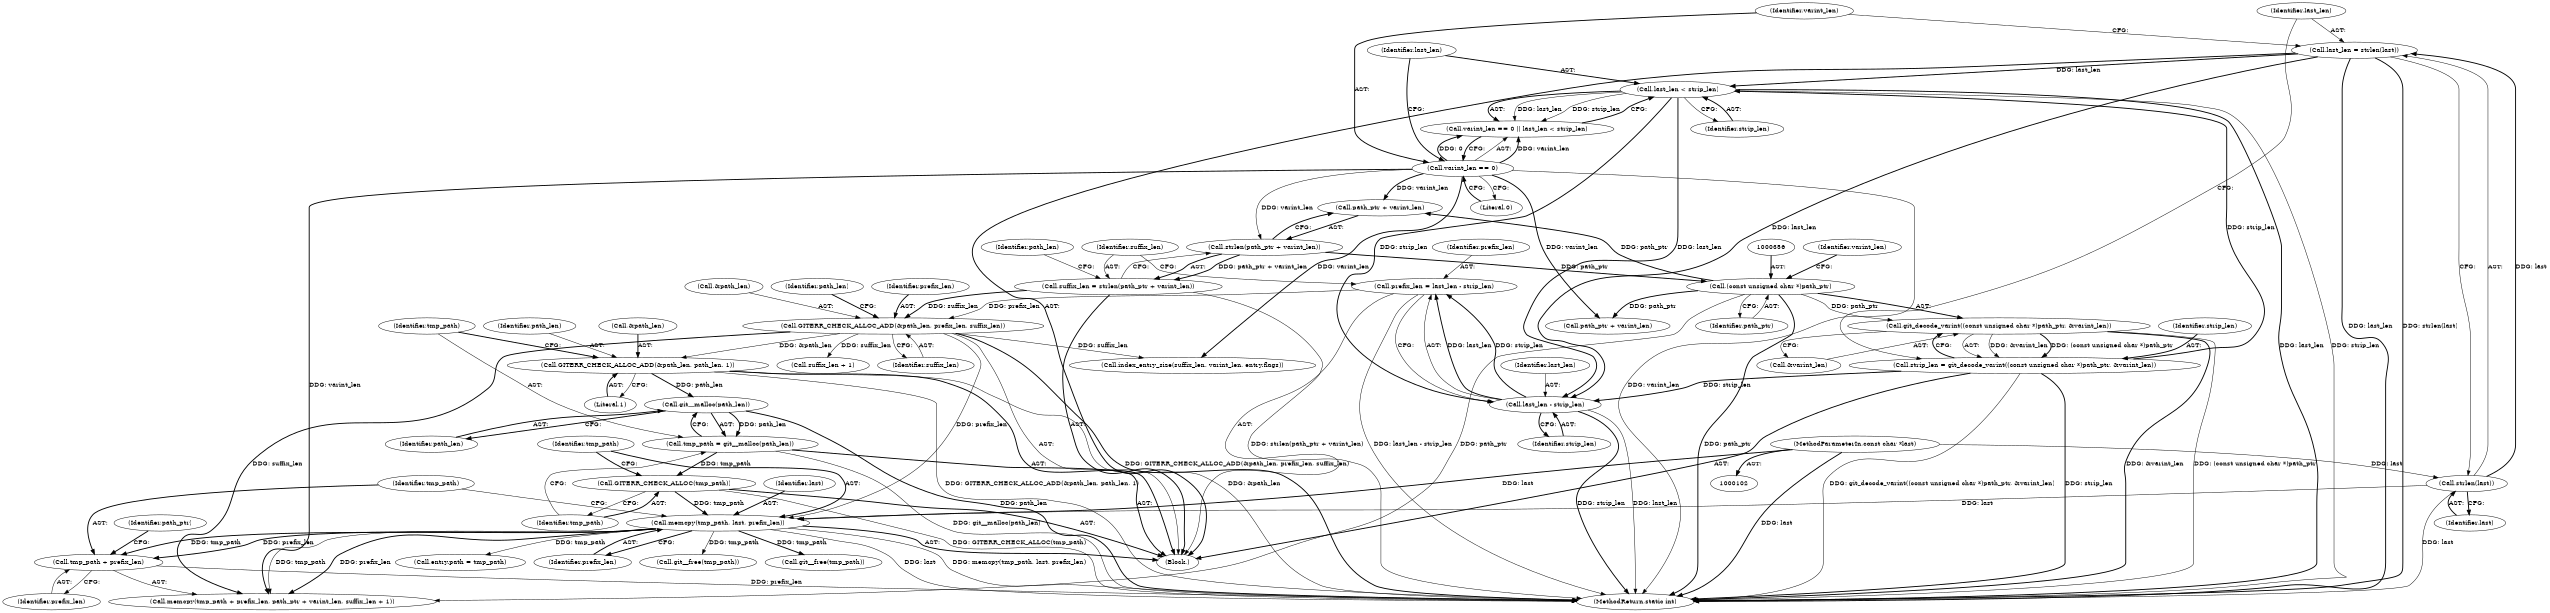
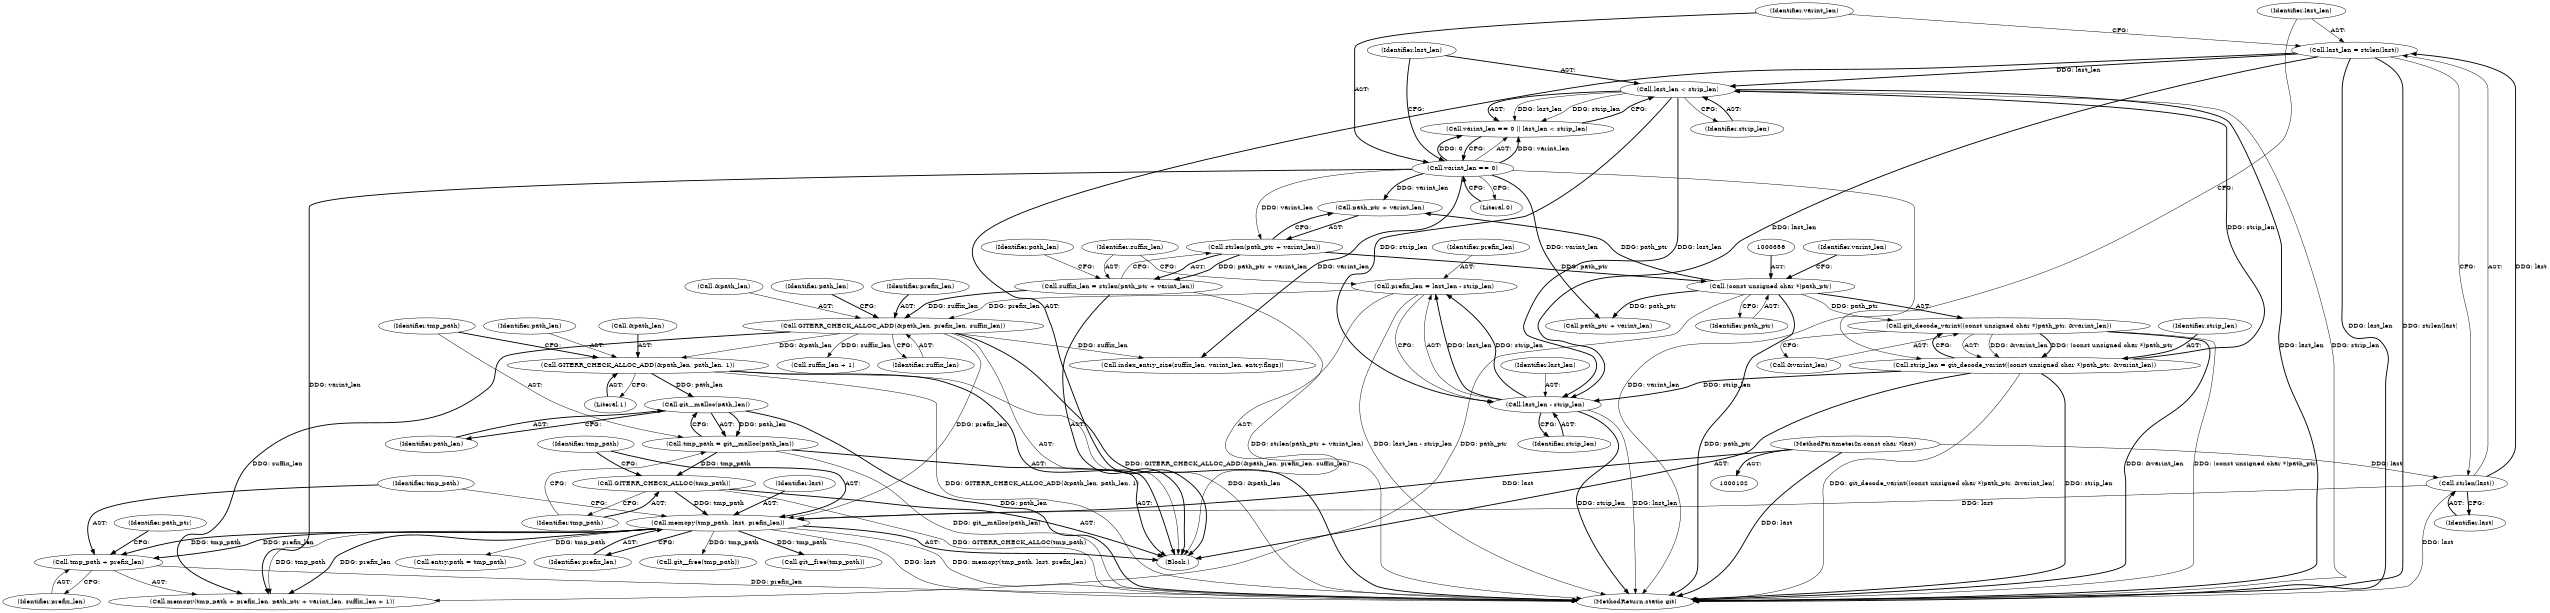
(1635, 602) -> (1635, 602)
